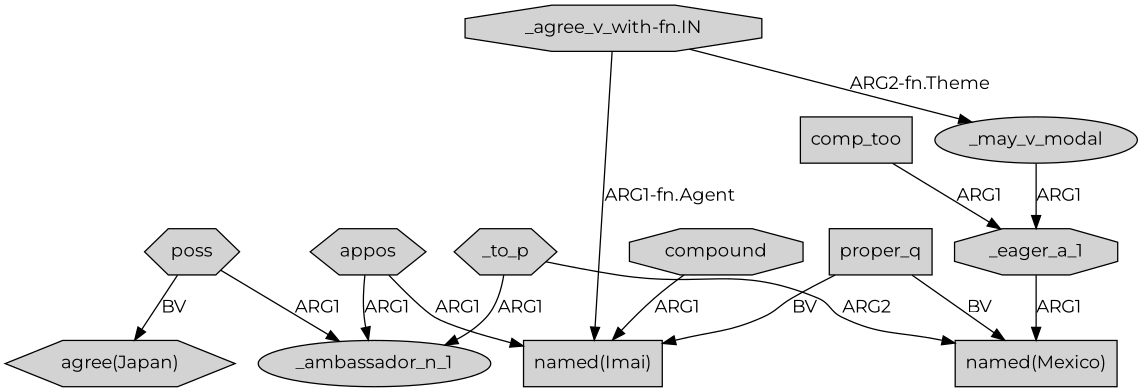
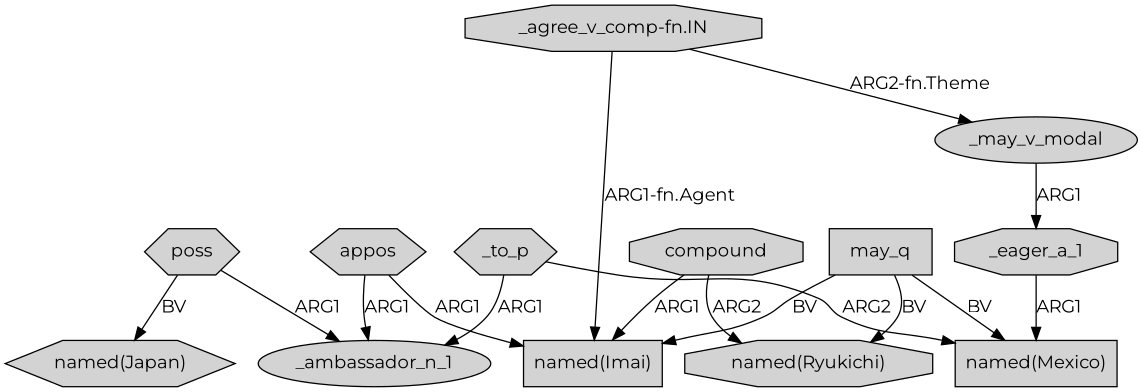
(613, 28) -> (613, 28)
(856, 140) -> none
(881, 252) -> (881, 252)
(120, 364) -> (120, 364)
none -> (809, 364)
